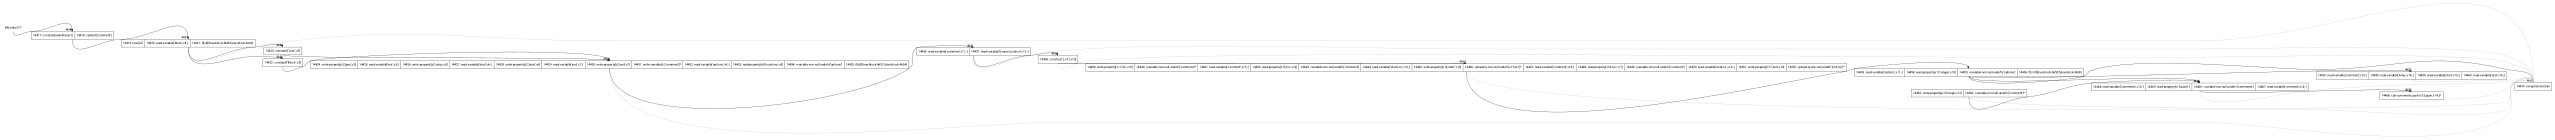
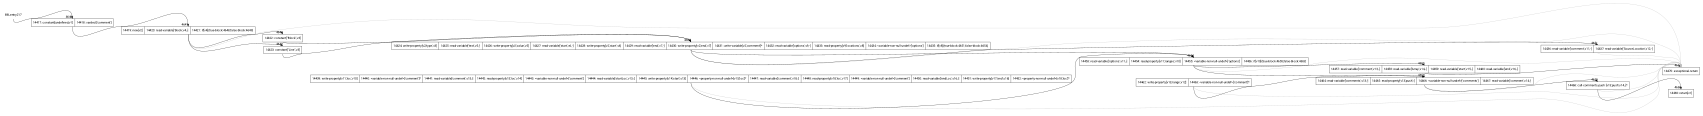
none -> (916, 54)
(1058, 59) -> none
(2251, 67) -> (1436, 59)
(2471, 81) -> (1552, 70)
none -> (1681, 93)
